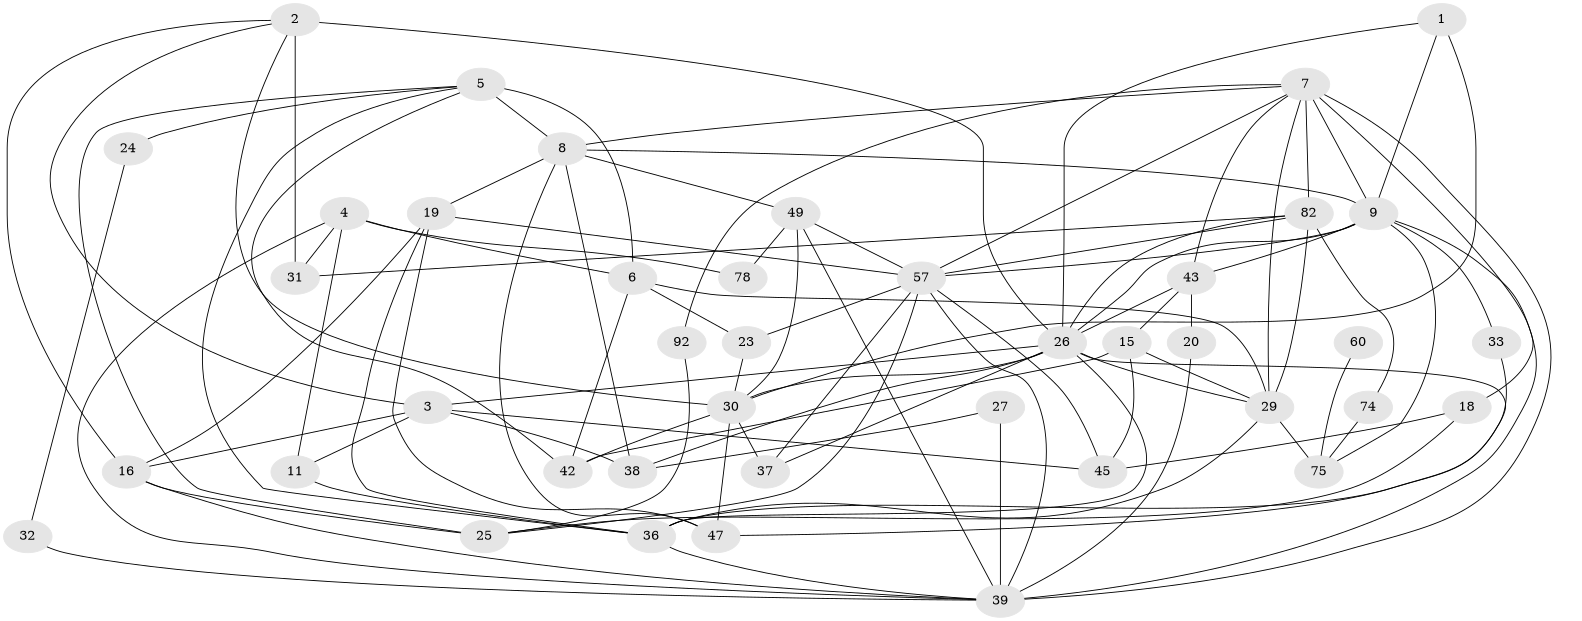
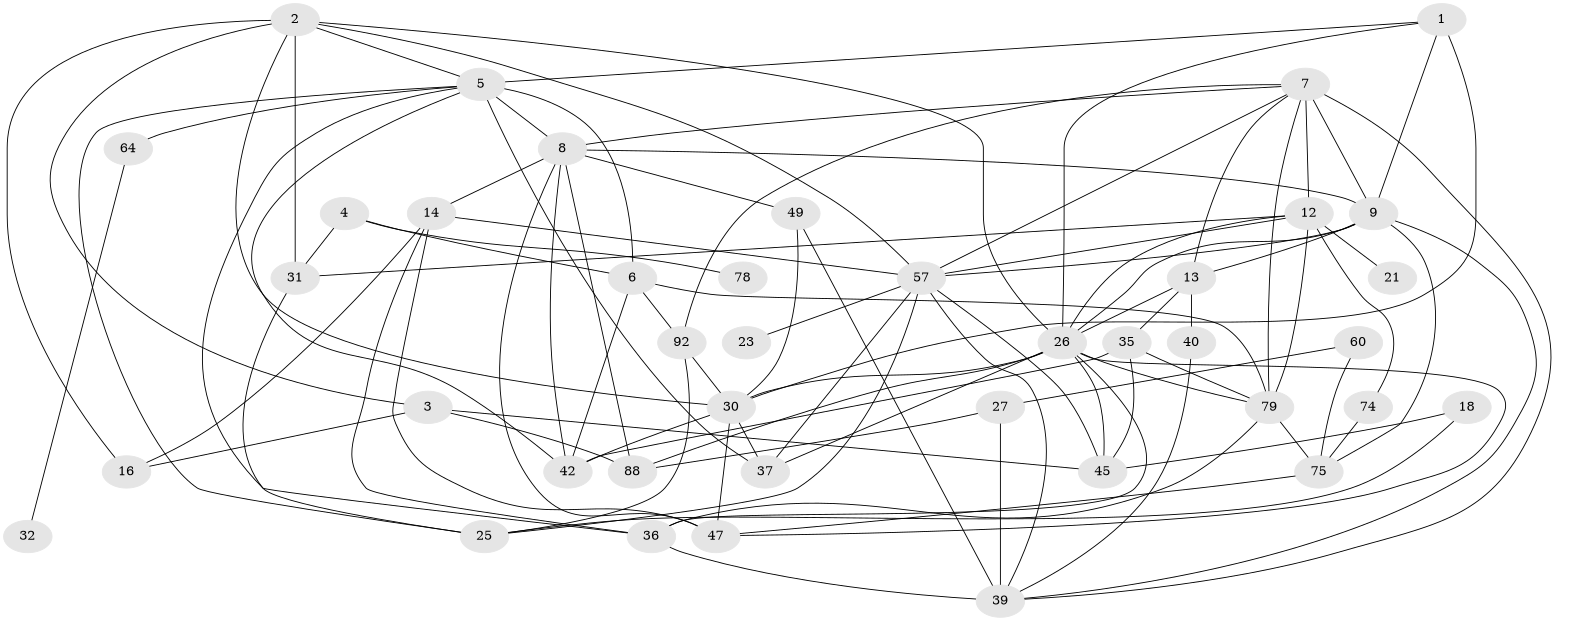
none -> (388, 52)
none -> (961, 52)
(128, 149) -> (128, 149)
(432, 214) -> (432, 214)
(1309, 214) -> (1309, 214)
(1464, 238) -> none
(773, 241) -> none
(863, 248) -> (631, 105)
(1192, 278) -> (1192, 278)
none -> (1392, 278)
none -> (603, 306)
(684, 307) -> (657, 310)
none -> (550, 311)
(1127, 343) -> (1127, 343)
(1192, 343) -> (1192, 343)
(1497, 343) -> none
(740, 370) -> (707, 375)
(745, 375) -> (1100, 403)
none -> (1179, 375)
(1270, 407) -> (1270, 407)
(295, 472) -> none
(633, 472) -> (633, 472)
(223, 500) -> (248, 459)
none -> (1018, 507)
(329, 561) -> none
(557, 567) -> none
(510, 590) -> none
